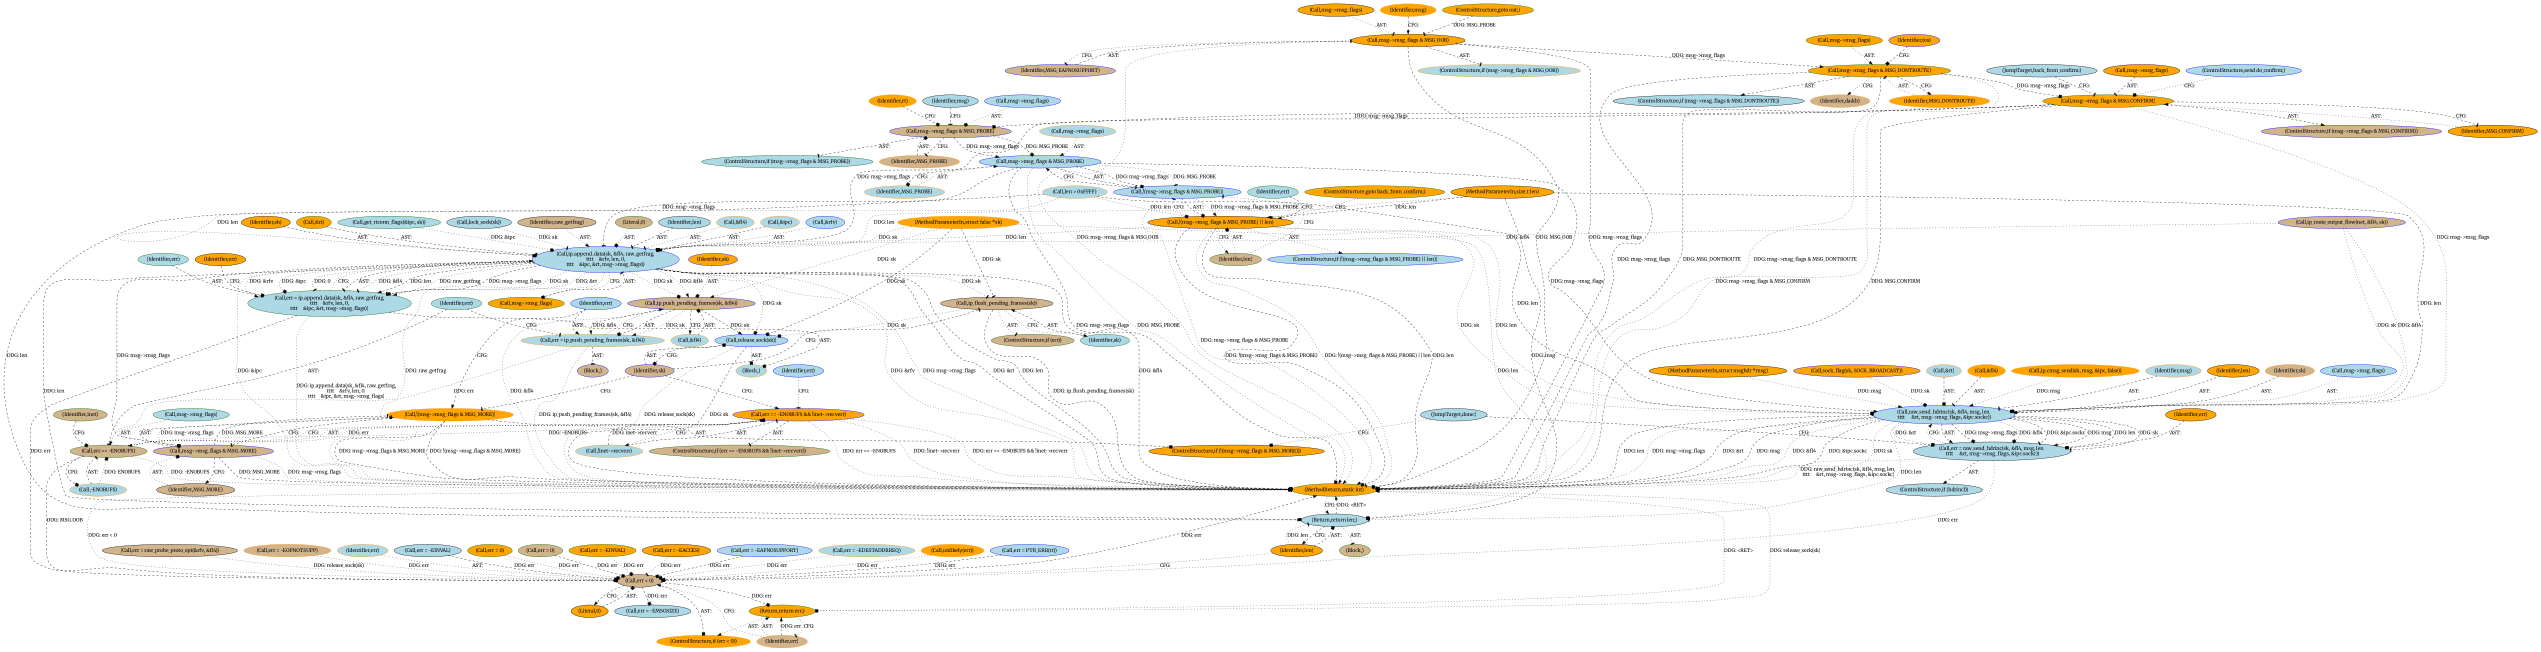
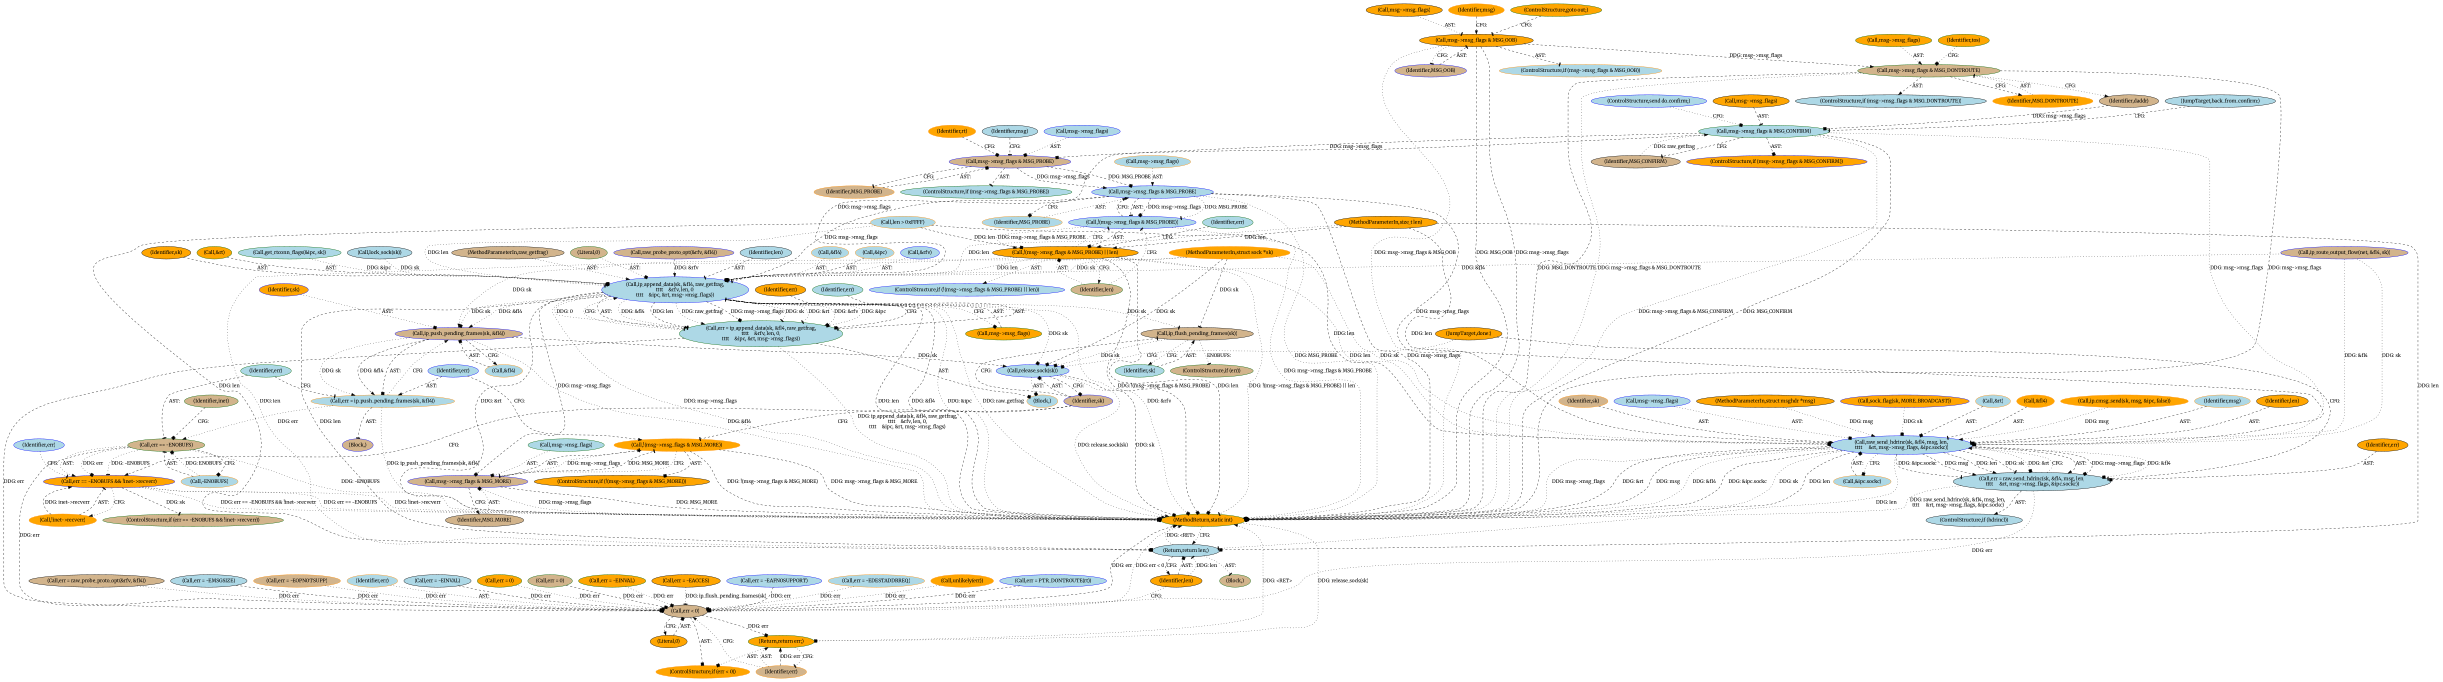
(1475, 25) -> (1527, 25)
(1914, 40) -> (1964, 40)
(1898, 54) -> (1948, 54)
(1060, 71) -> (1431, 71)
(1880, 71) -> (1929, 71)
(2000, 83) -> (1968, 120)
(1840, 101) -> (2129, 101)
(2108, 101) -> (1764, 131)
(2242, 112) -> (1770, 145)
(2377, 116) -> (1674, 147)
(2352, 131) -> (1777, 162)
(2493, 131) -> (1636, 162)
(1375, 192) -> none
(1139, 208) -> (970, 239)
(557, 222) -> (508, 253)
(958, 222) -> (1230, 253)
none -> (674, 253)
(1013, 325) -> (1220, 356)
(1543, 356) -> (2428, 386)
(1857, 371) -> (1905, 401)
(1454, 415) -> (1469, 334)
(1116, 425) -> none
(313, 426) -> (593, 472)
(320, 429) -> none
(1352, 432) -> (1250, 351)
(779, 433) -> (176, 502)
(609, 451) -> (63, 520)
none -> (1862, 482)
(1337, 507) -> (1165, 536)
(65, 520) -> (30, 535)
(1030, 551) -> (1053, 581)
(339, 566) -> (289, 596)
(671, 566) -> (726, 596)
(701, 566) -> (745, 606)
(645, 594) -> (448, 604)
(744, 625) -> (743, 656)
